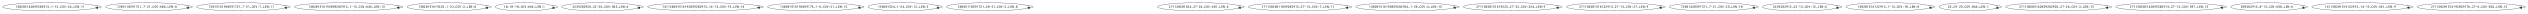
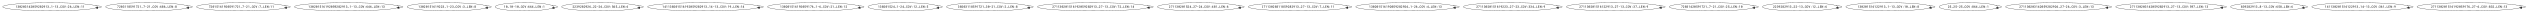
none -> (1093, 7)
